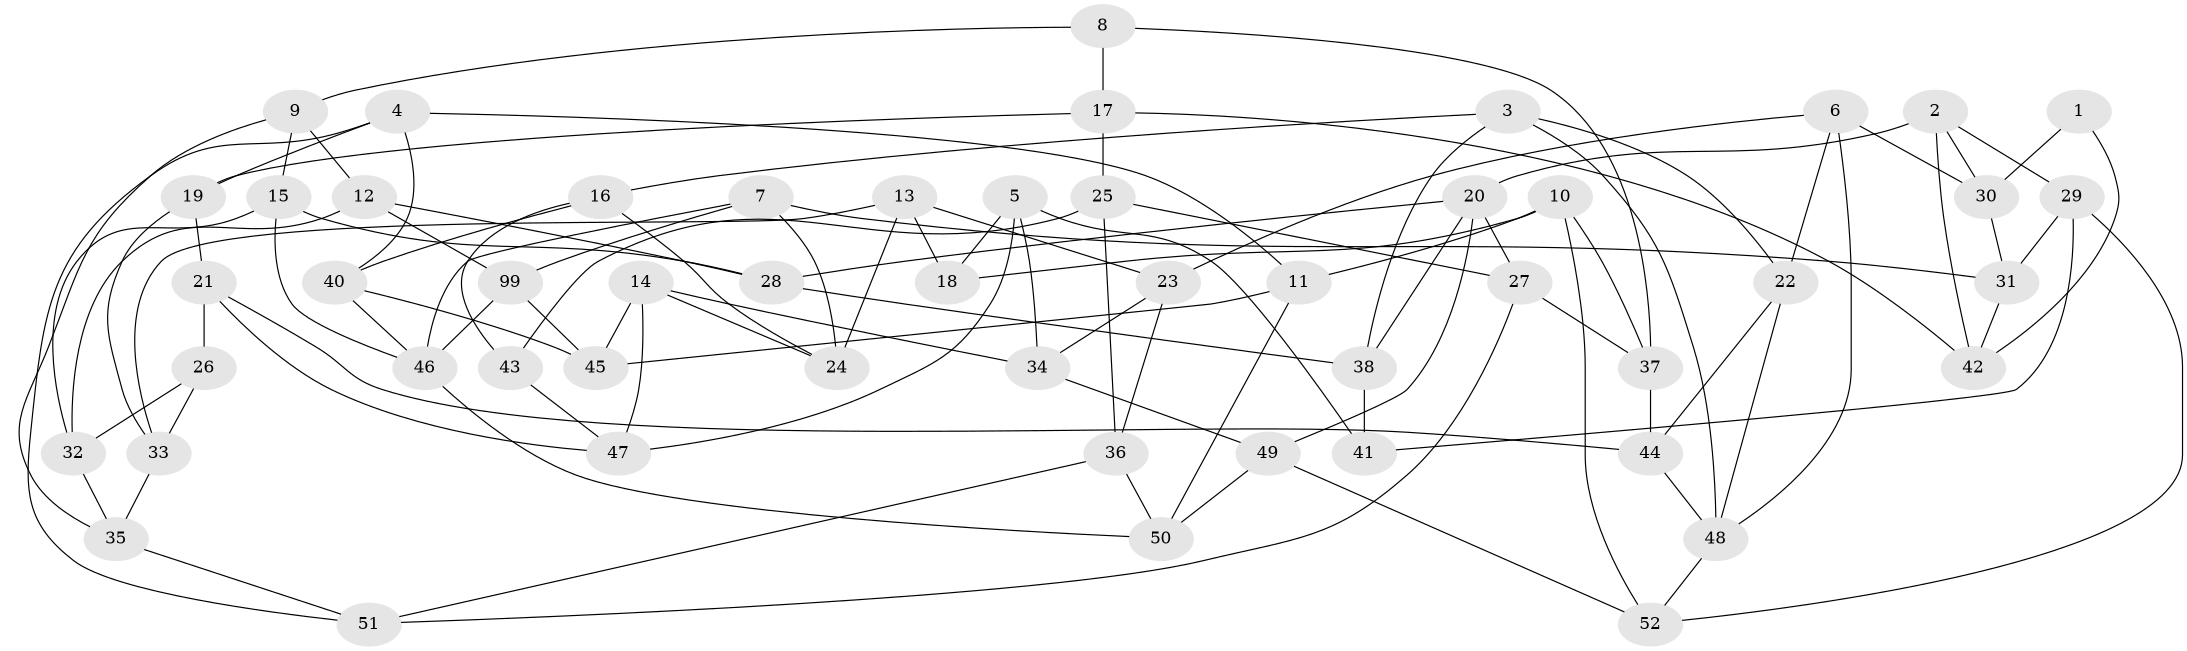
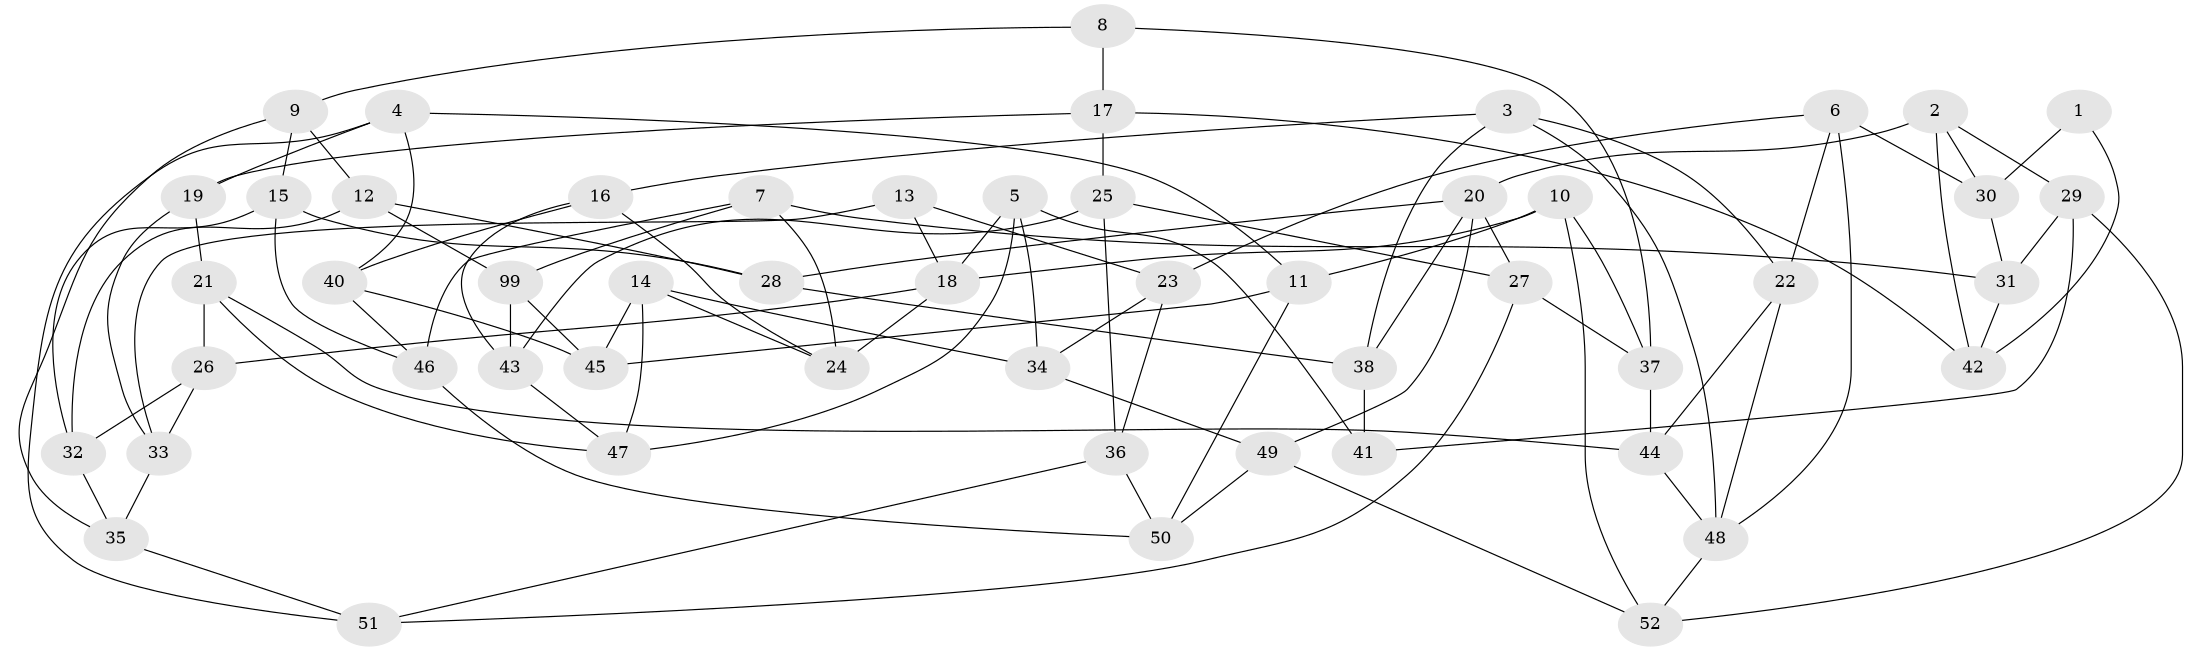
(871, 283) -> (892, 325)
(467, 326) -> (510, 323)
none -> (576, 329)
